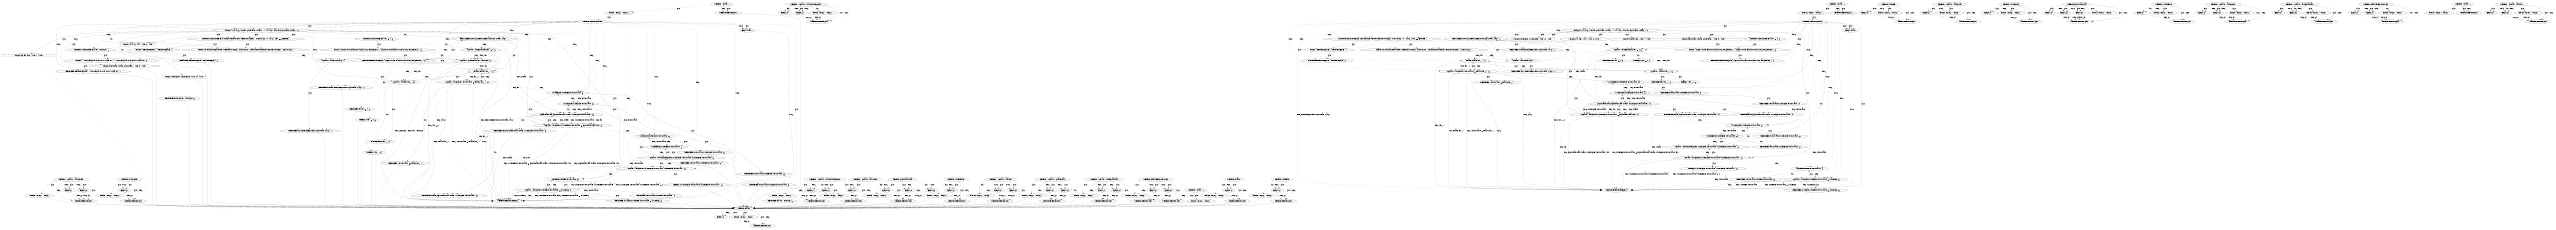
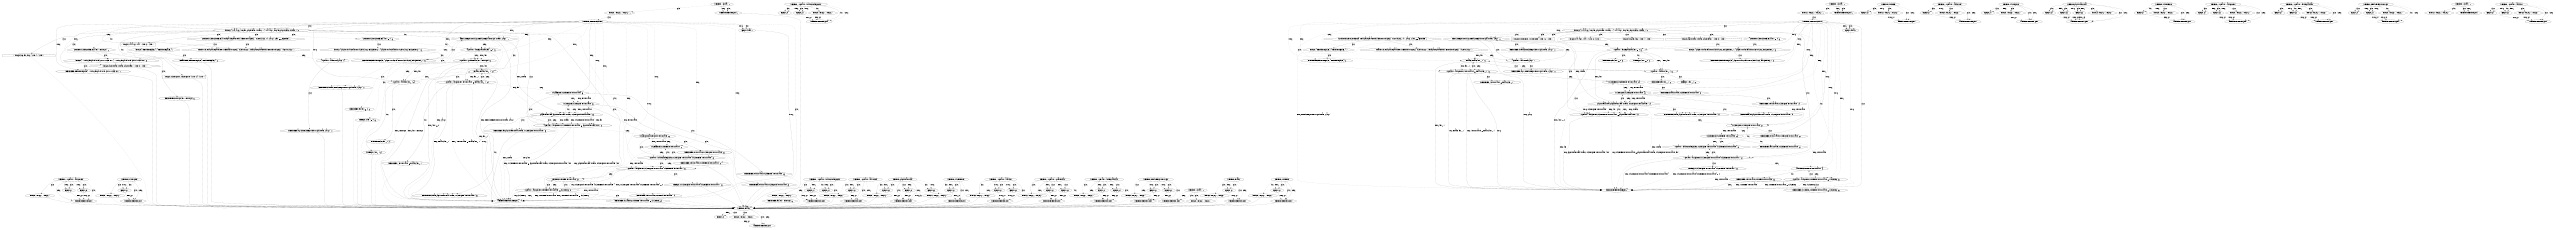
(282, 53) -> (151, 58)
